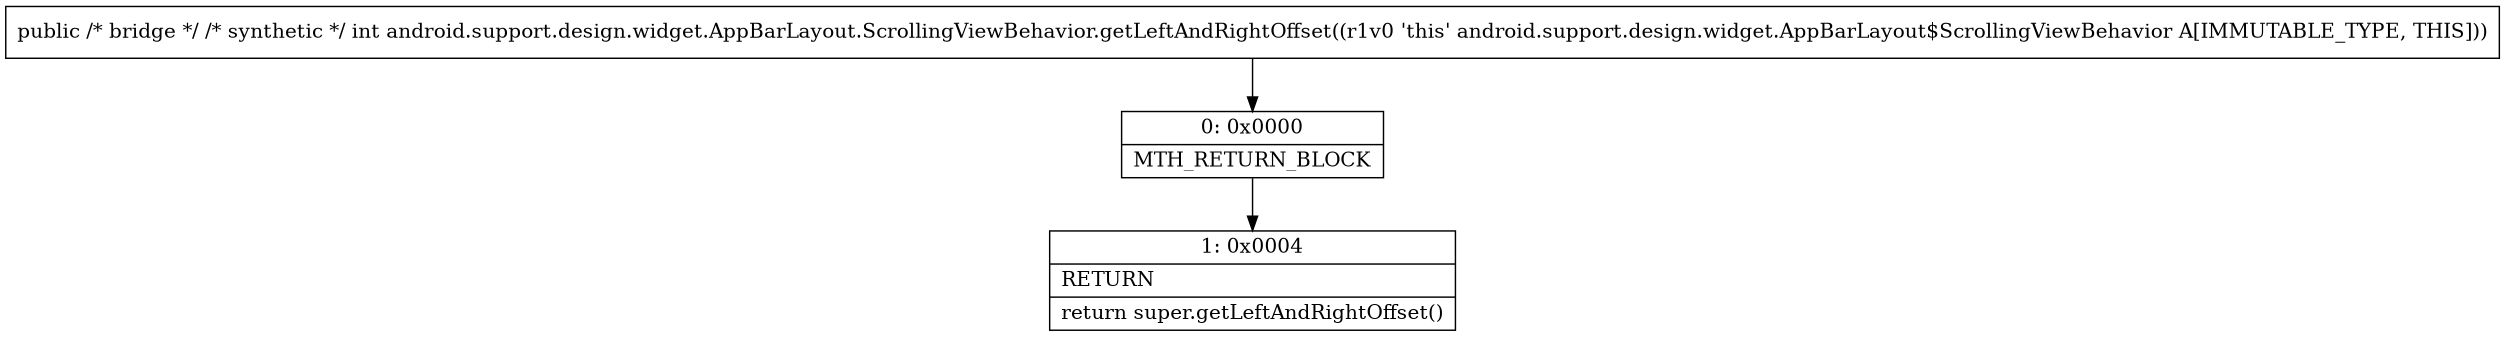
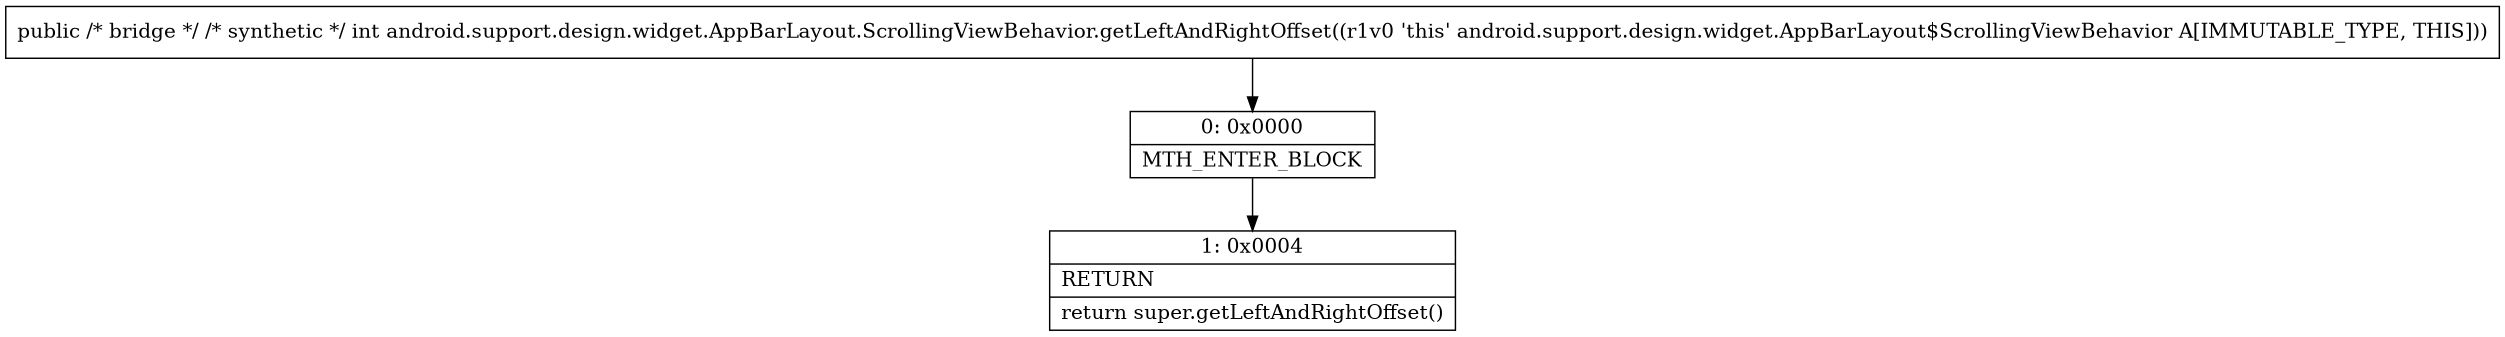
(1253, 160) -> (1253, 160)
